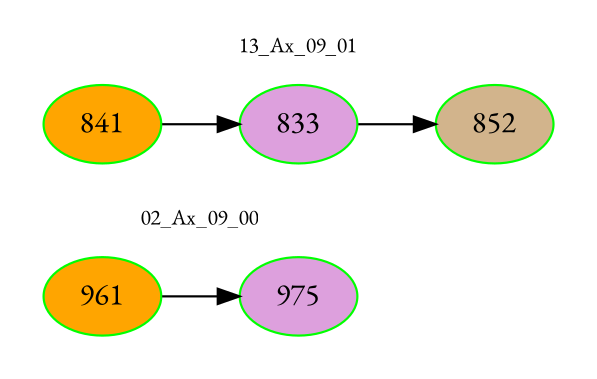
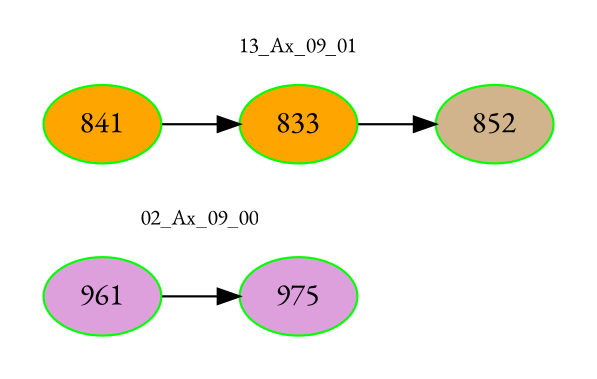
(299, 124) -> (299, 124)
(102, 296) -> (102, 296)
